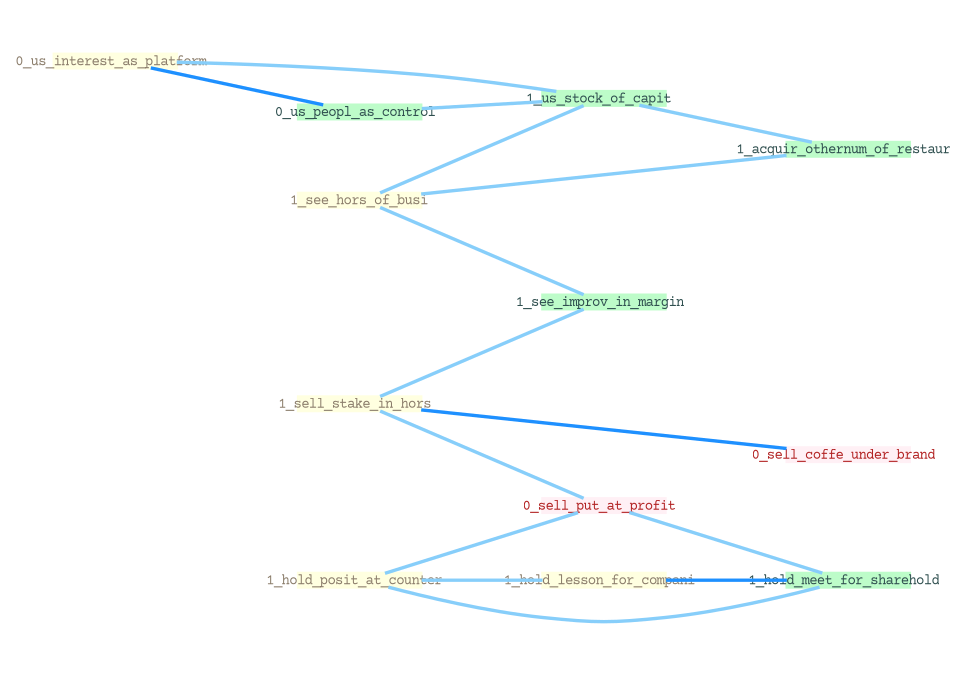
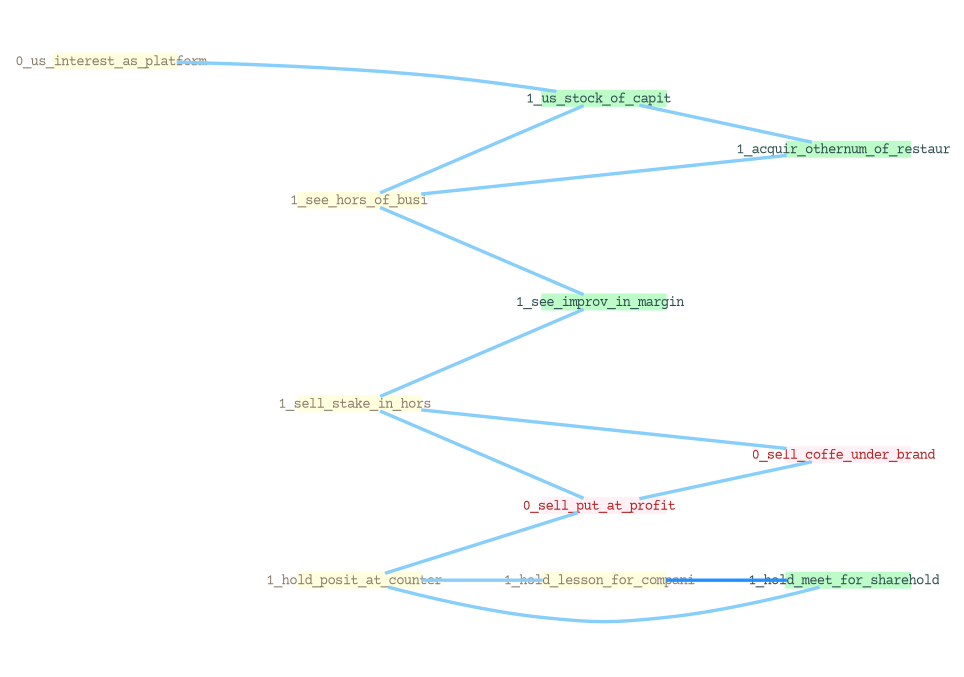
(360, 112) -> none
(604, 429) -> (604, 429)
(726, 543) -> (726, 480)
